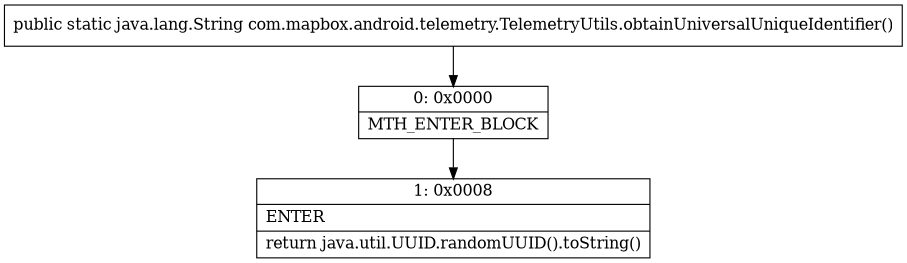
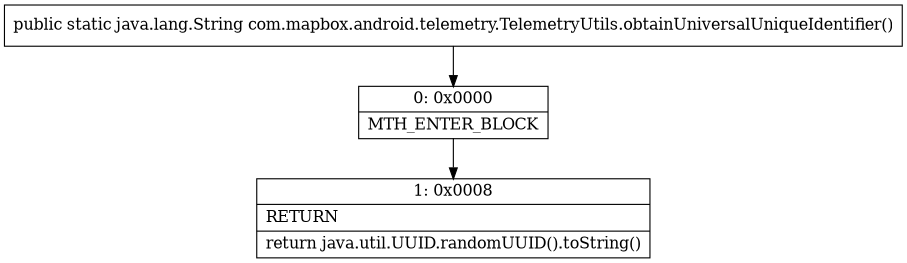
(295, 217) -> (302, 217)
